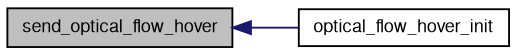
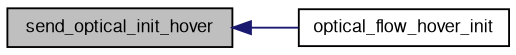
(120, 28) -> (120, 28)
